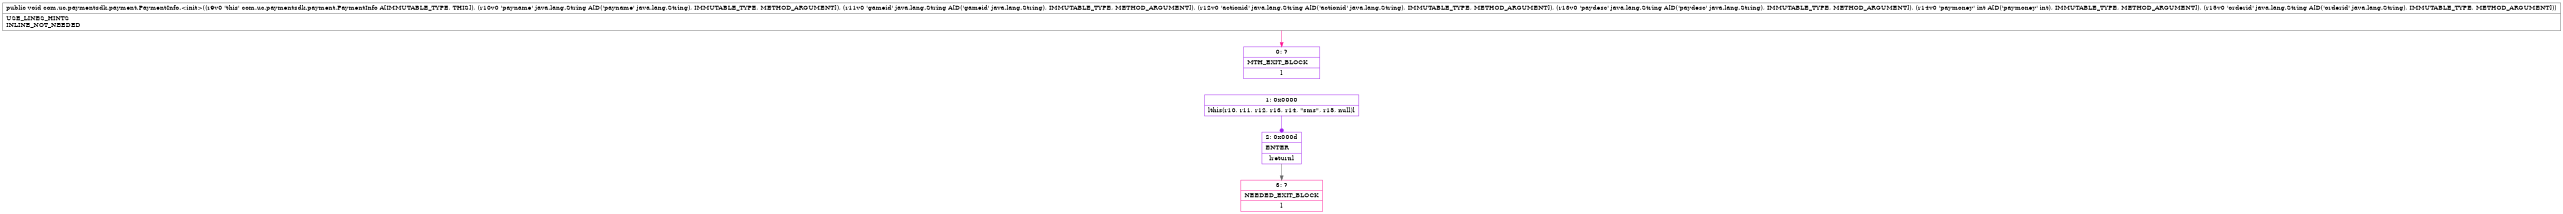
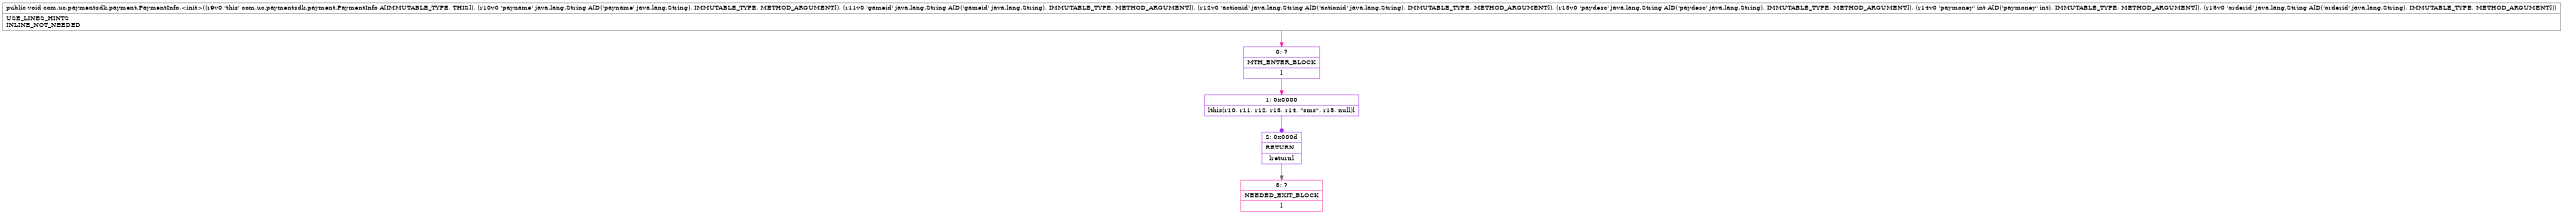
(1278, 62) -> (1282, 62)
none -> (1282, 85)
(1277, 148) -> (1280, 148)
